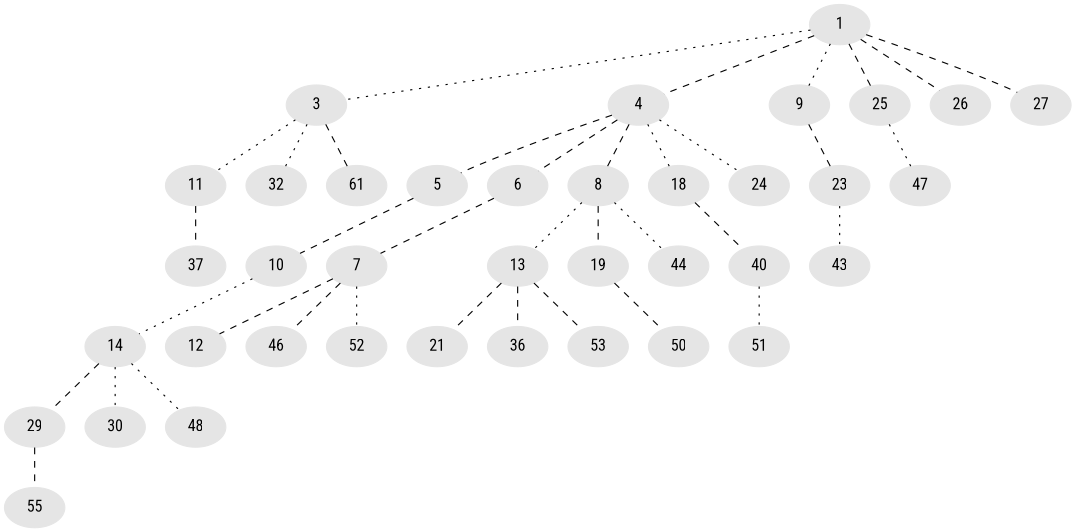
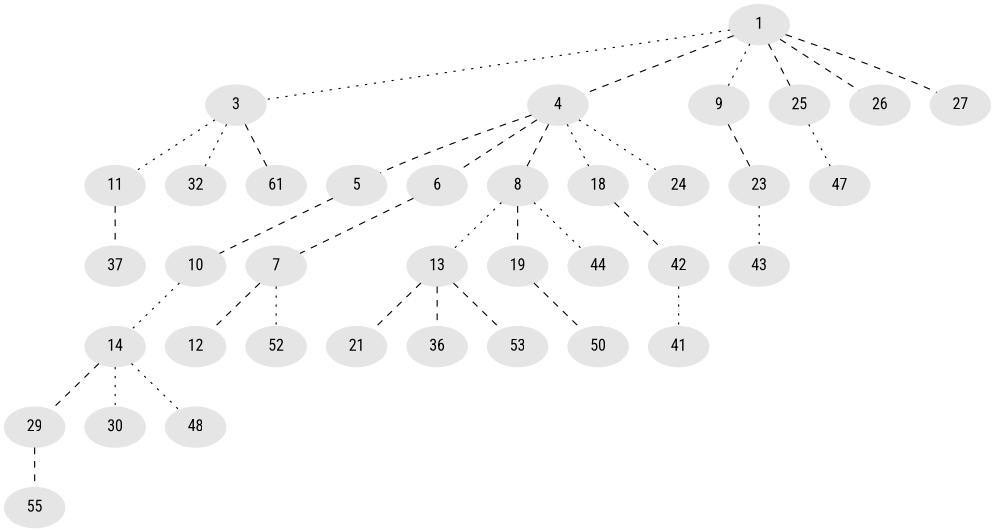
(759, 266) -> (679, 266)
(276, 347) -> none
(759, 347) -> (679, 347)
